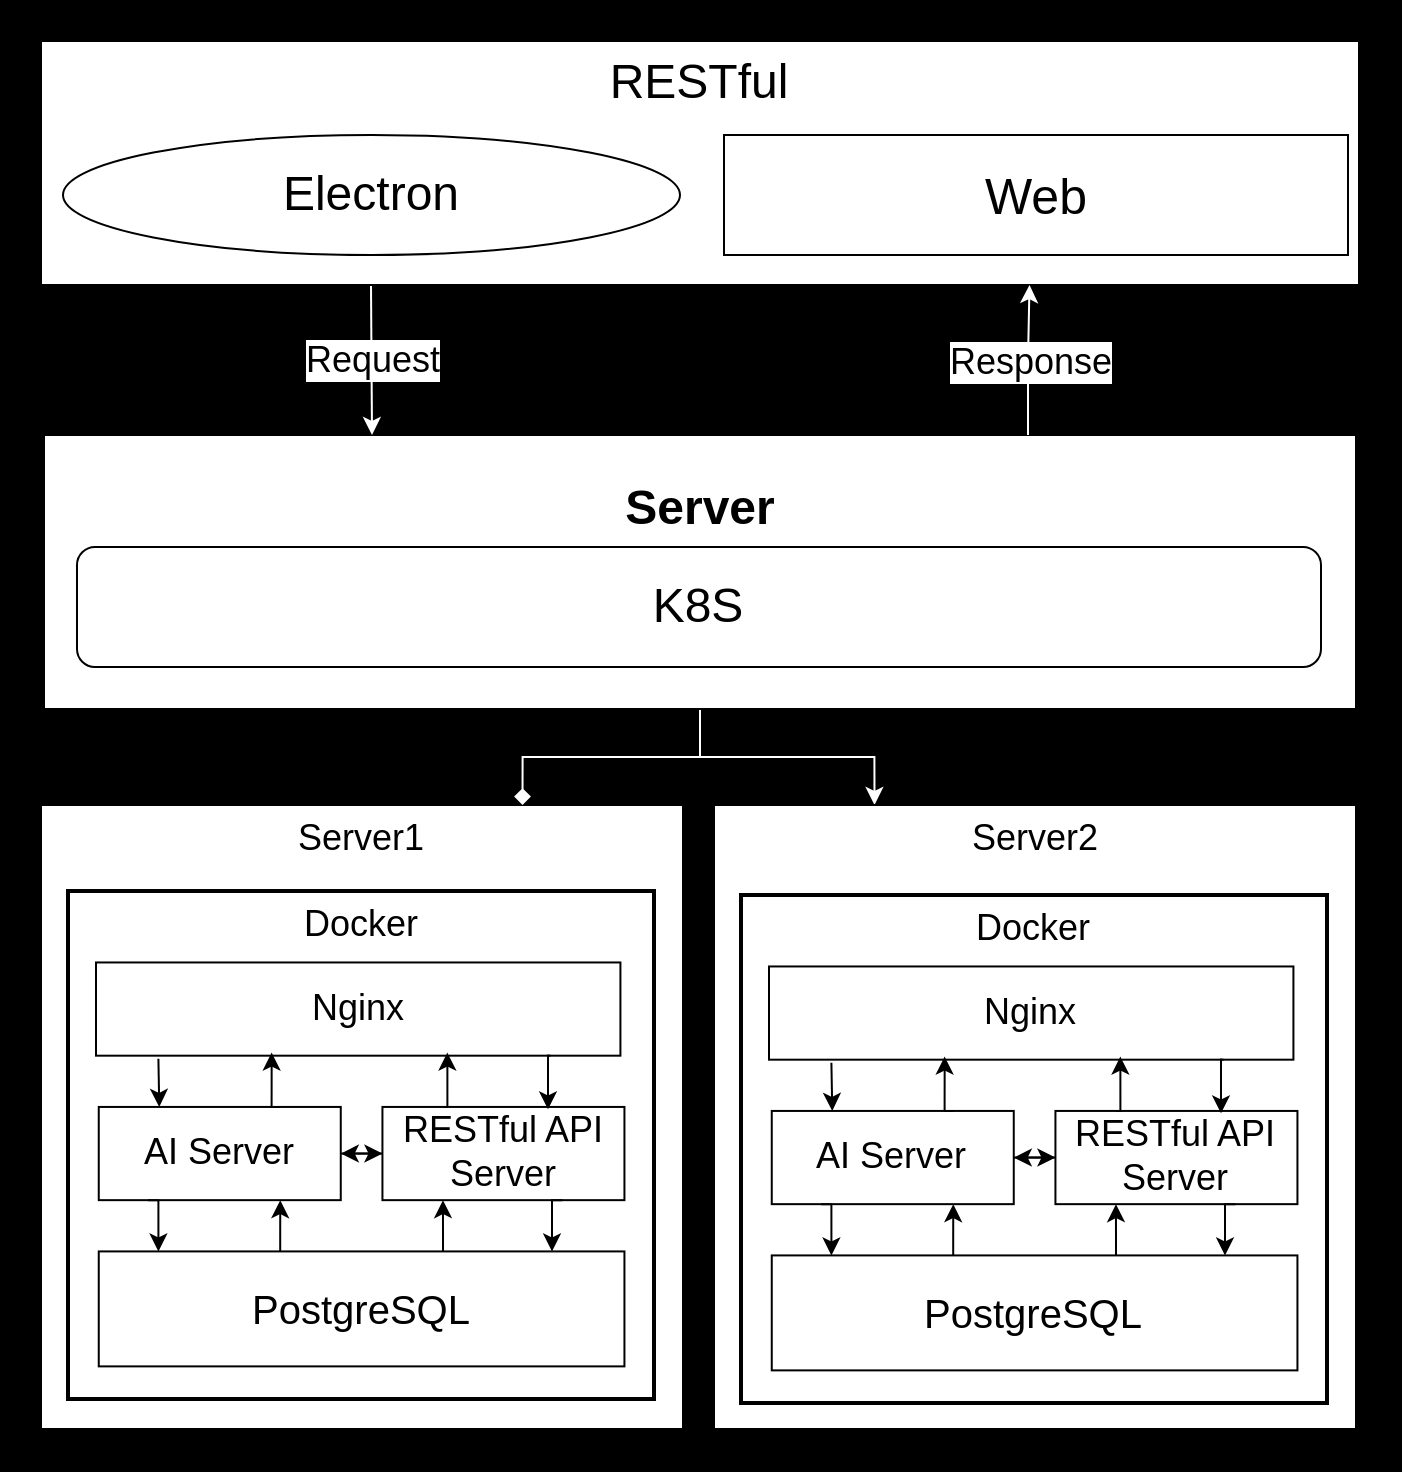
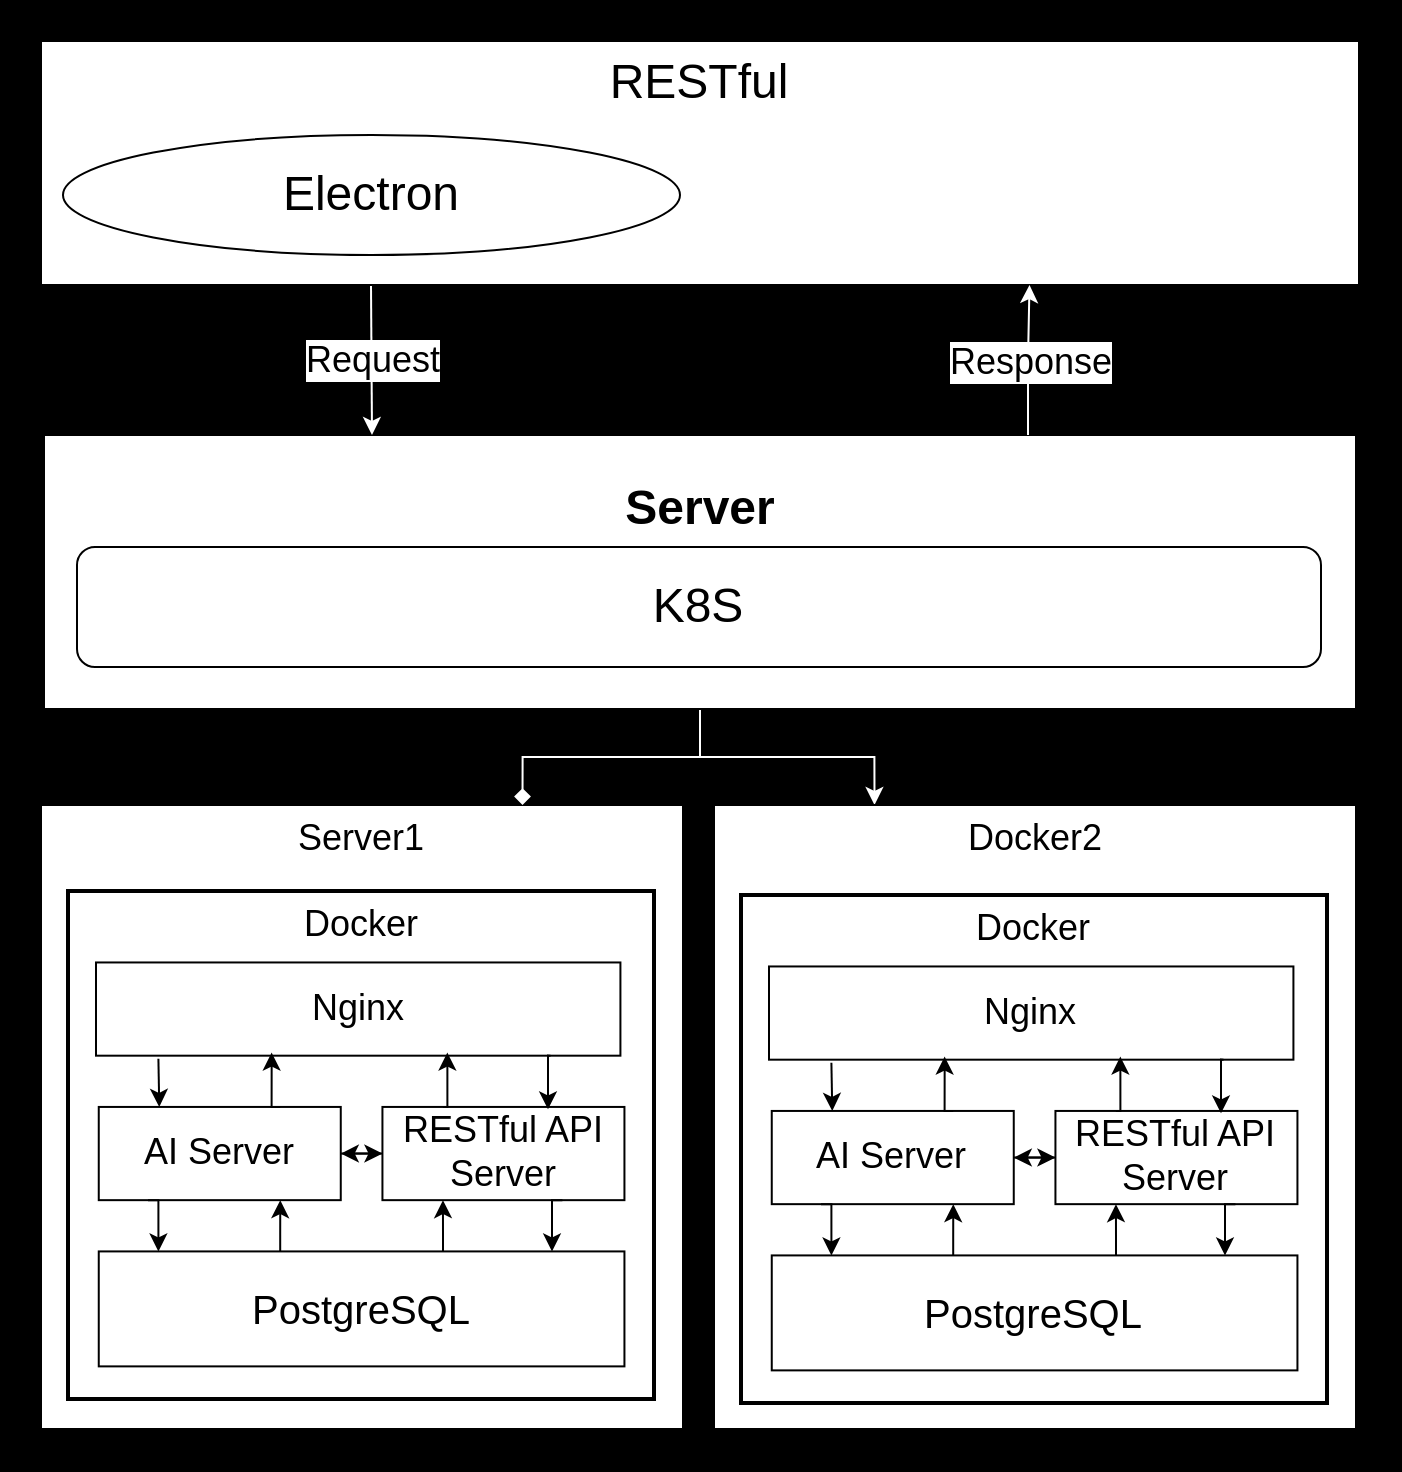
(1036, 195) -> none
(1036, 833) -> (1036, 833)
